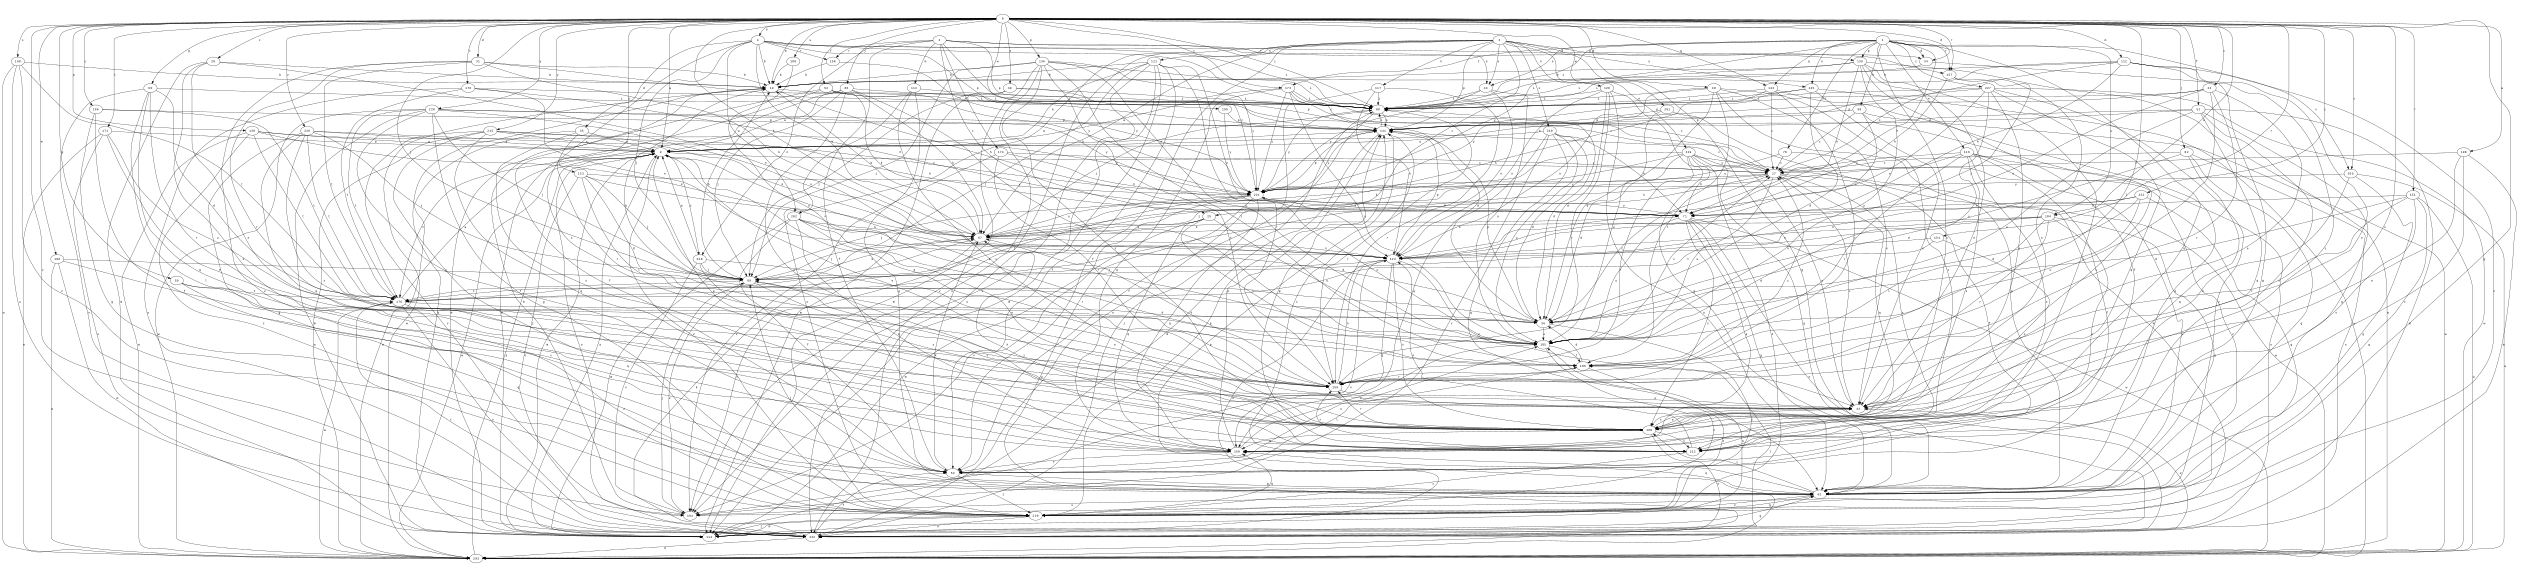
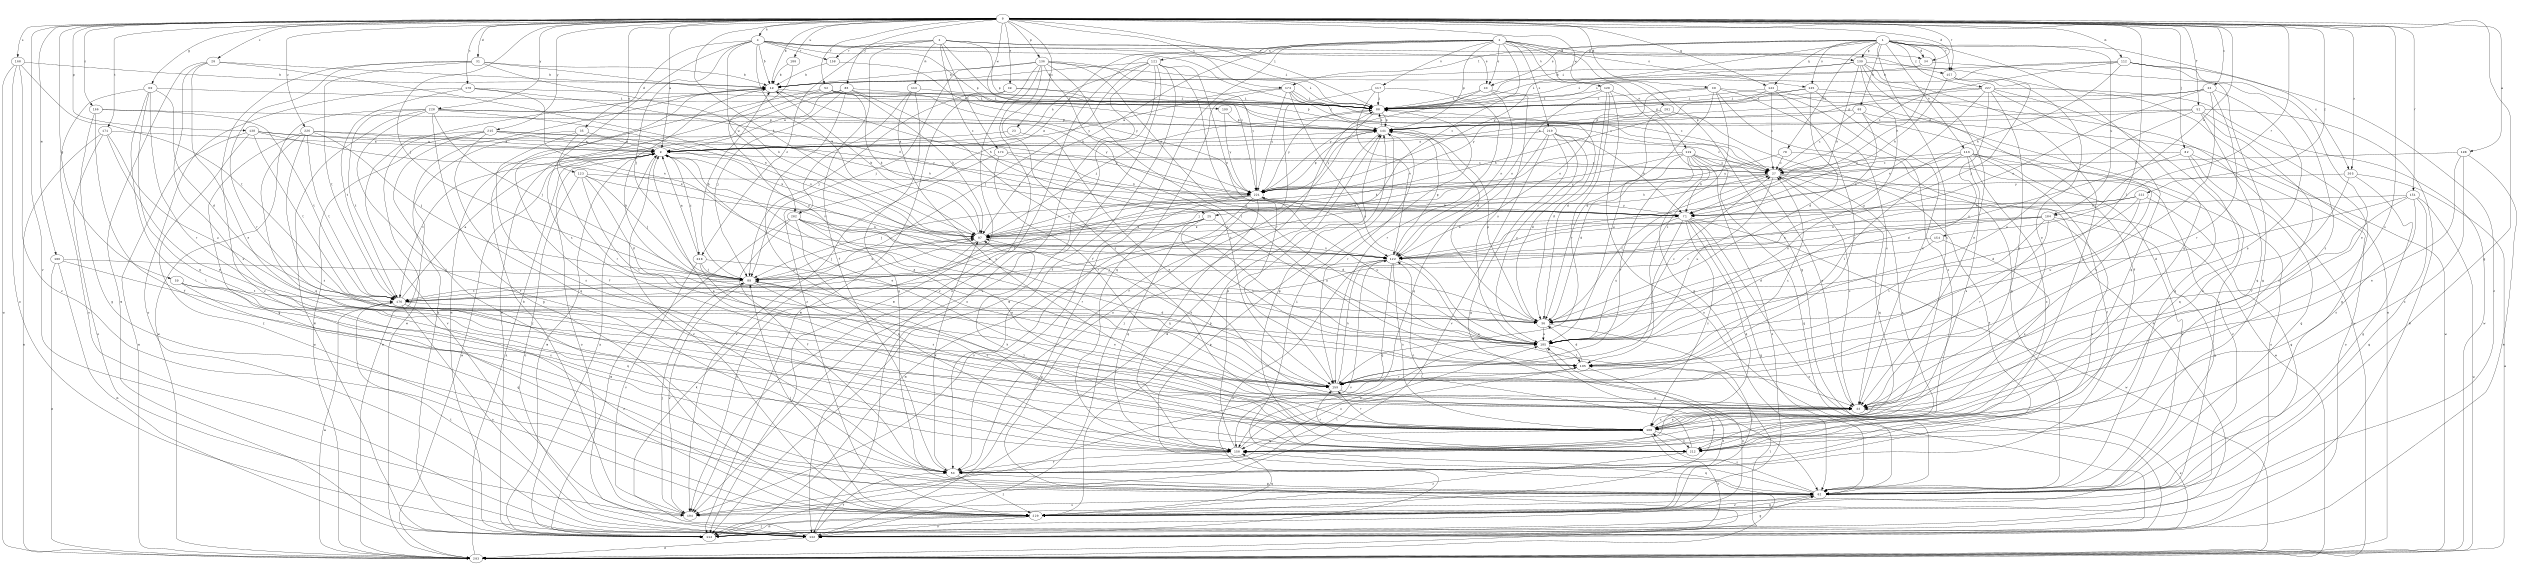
none -> (1014, 131)
none -> (1557, 360)
